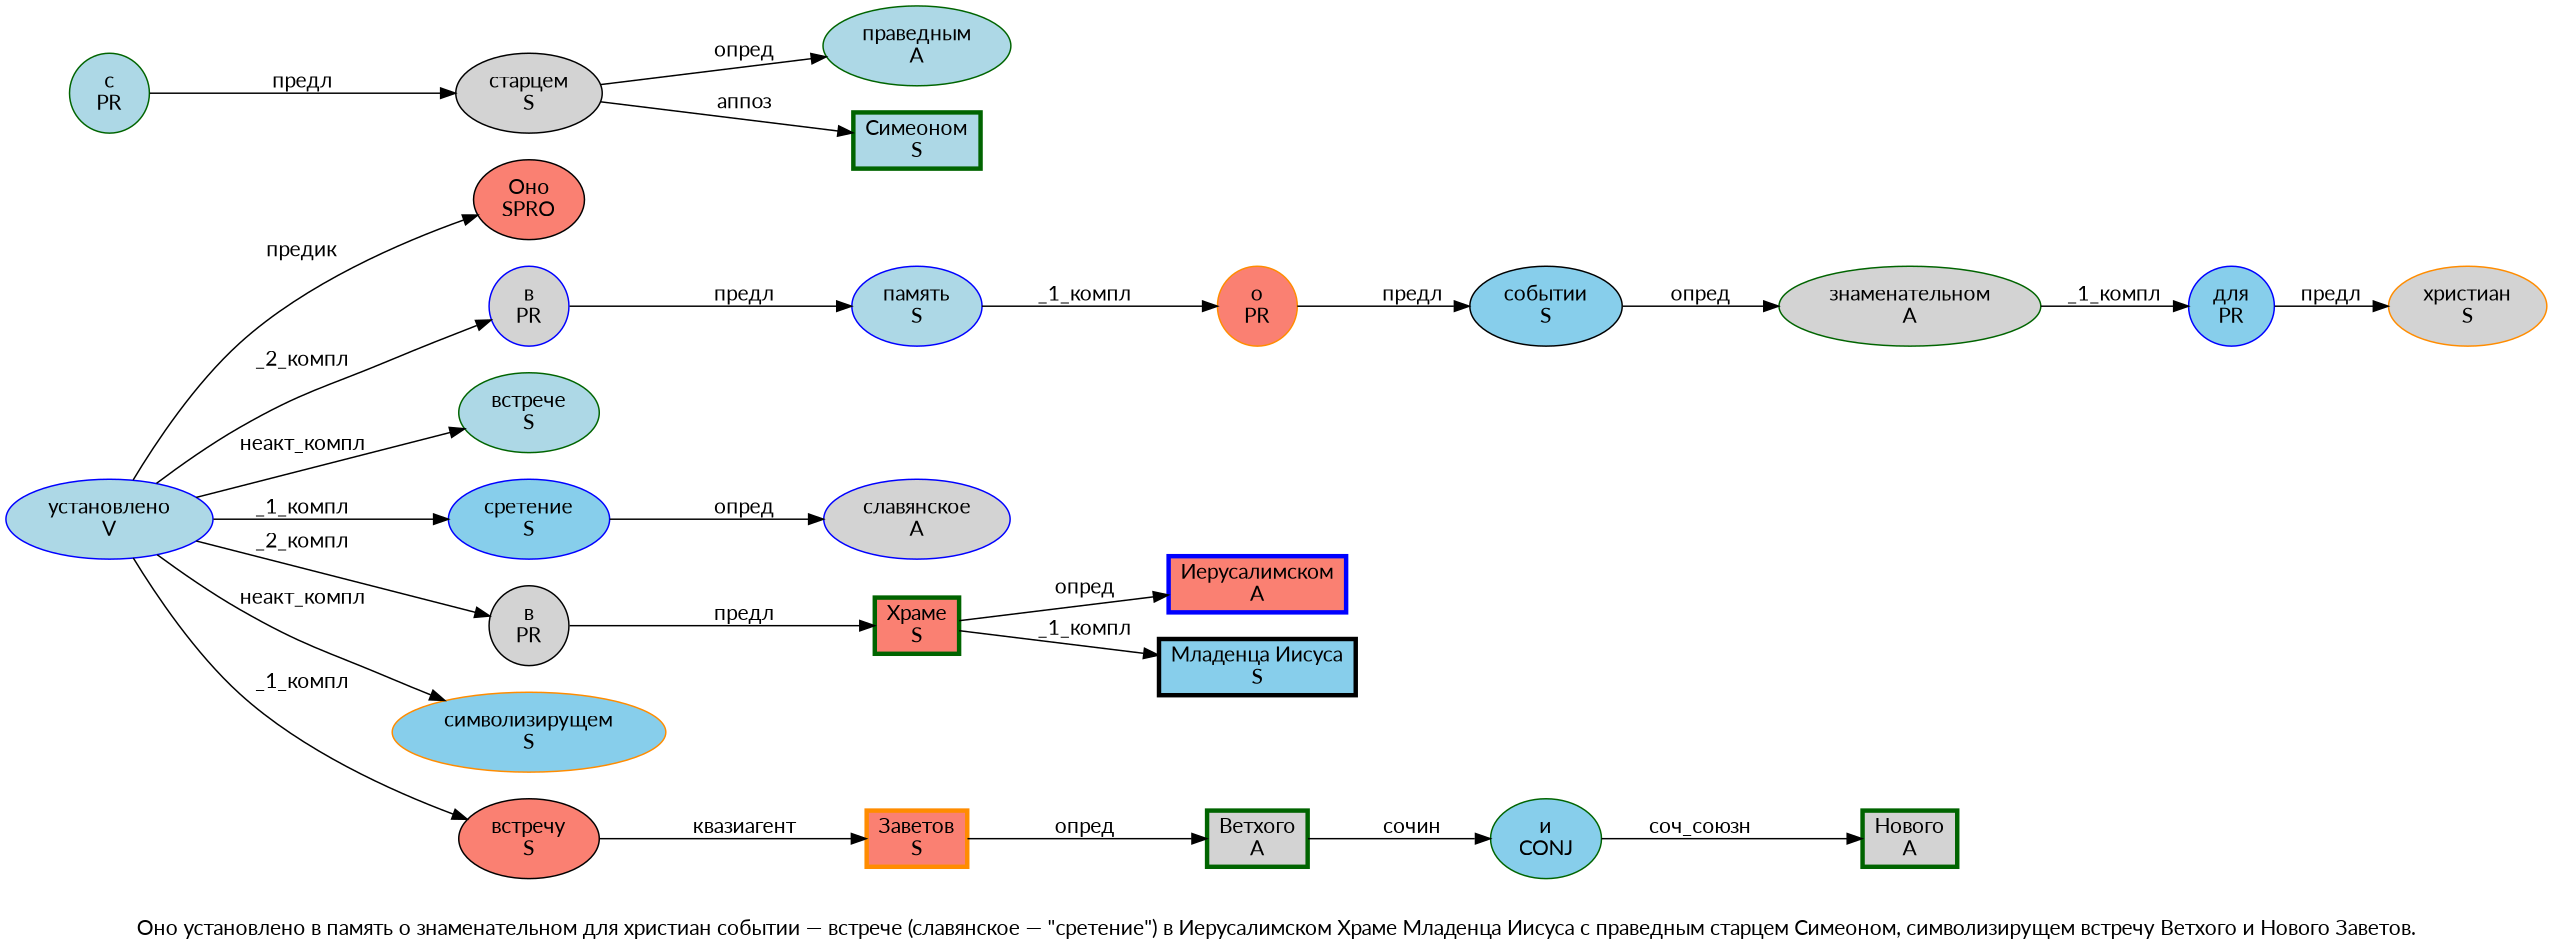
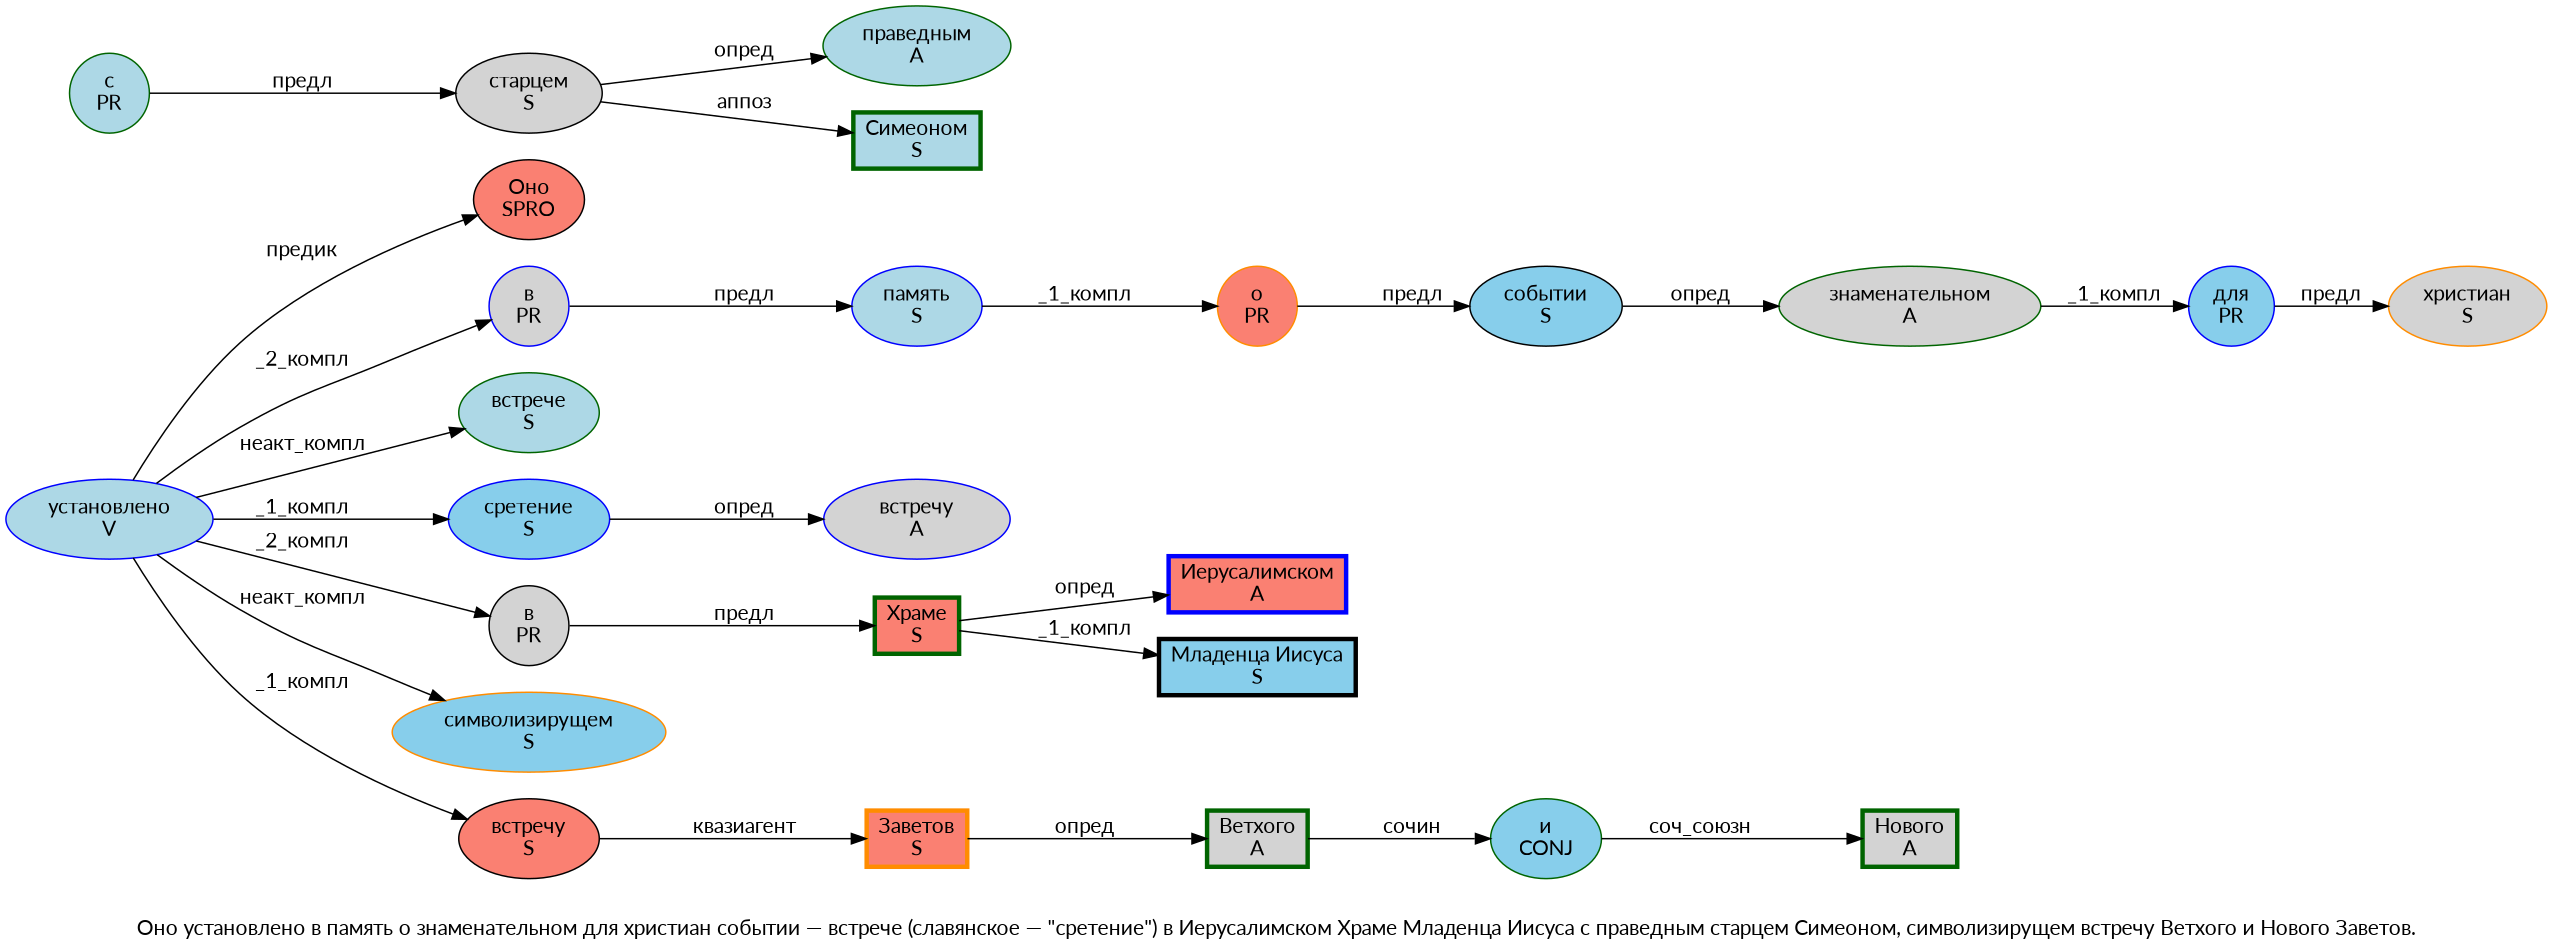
(917, 519) -> (917, 519)
